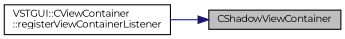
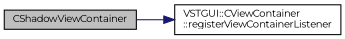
(184, 20) -> (150, 20)
